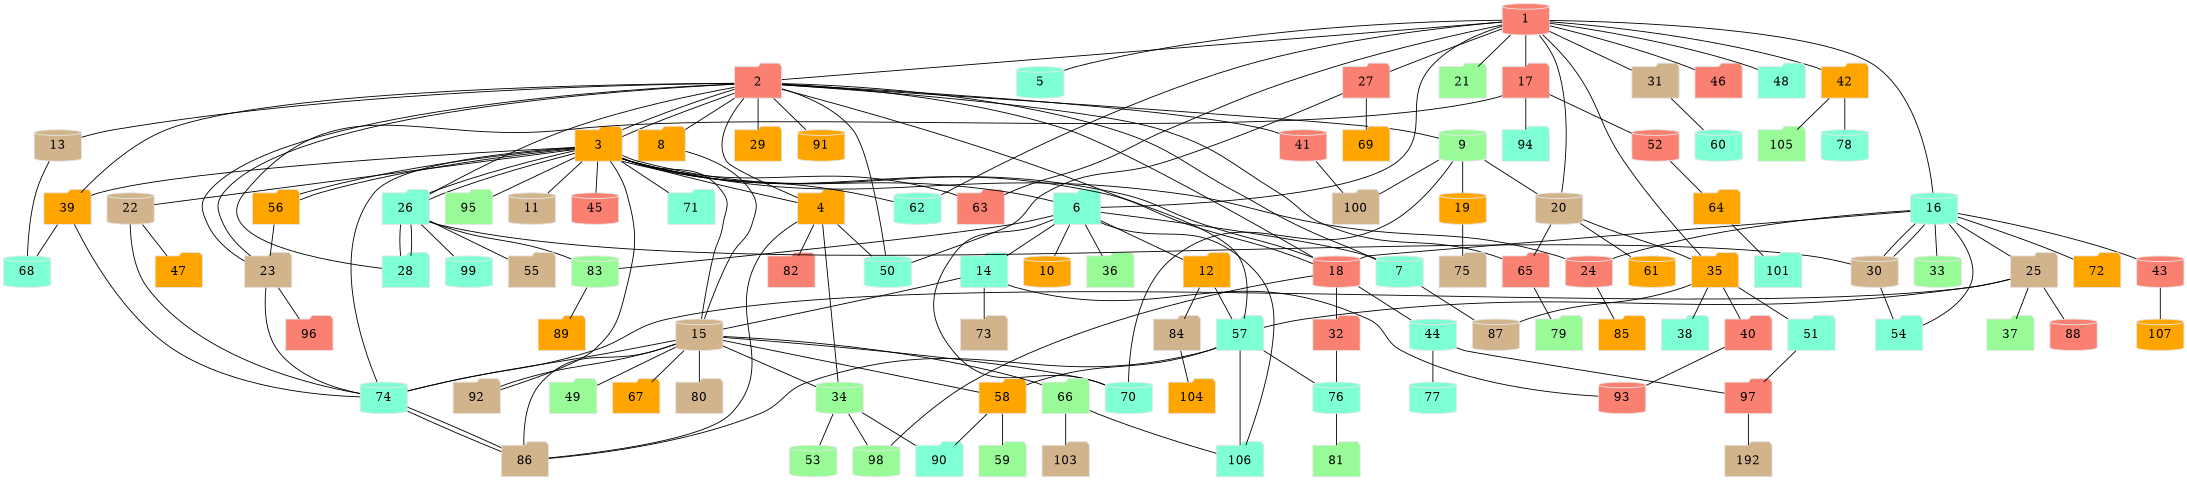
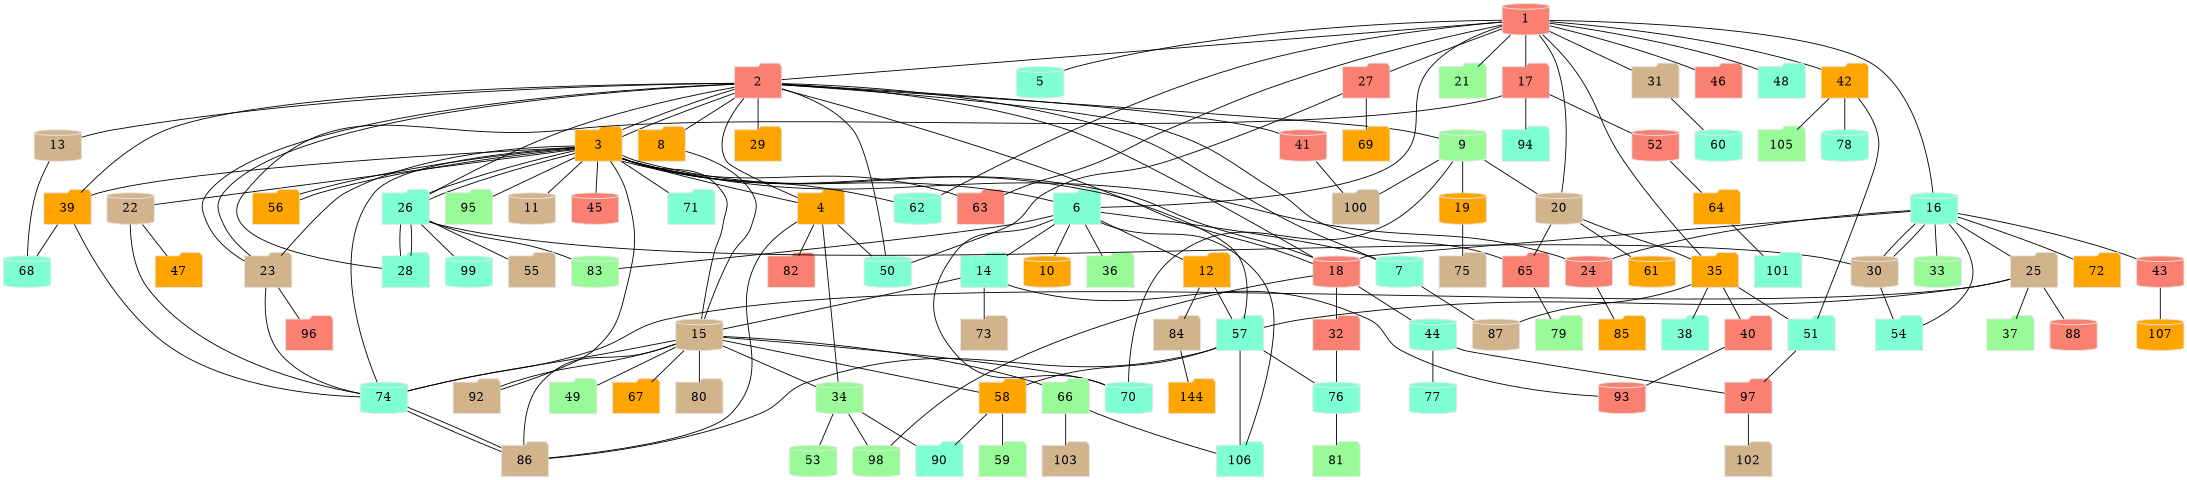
(821, 145) -> none
none -> (1860, 209)
(272, 238) -> (345, 193)
(562, 335) -> none
(1192, 398) -> (1192, 398)
(1748, 461) -> (1748, 461)
